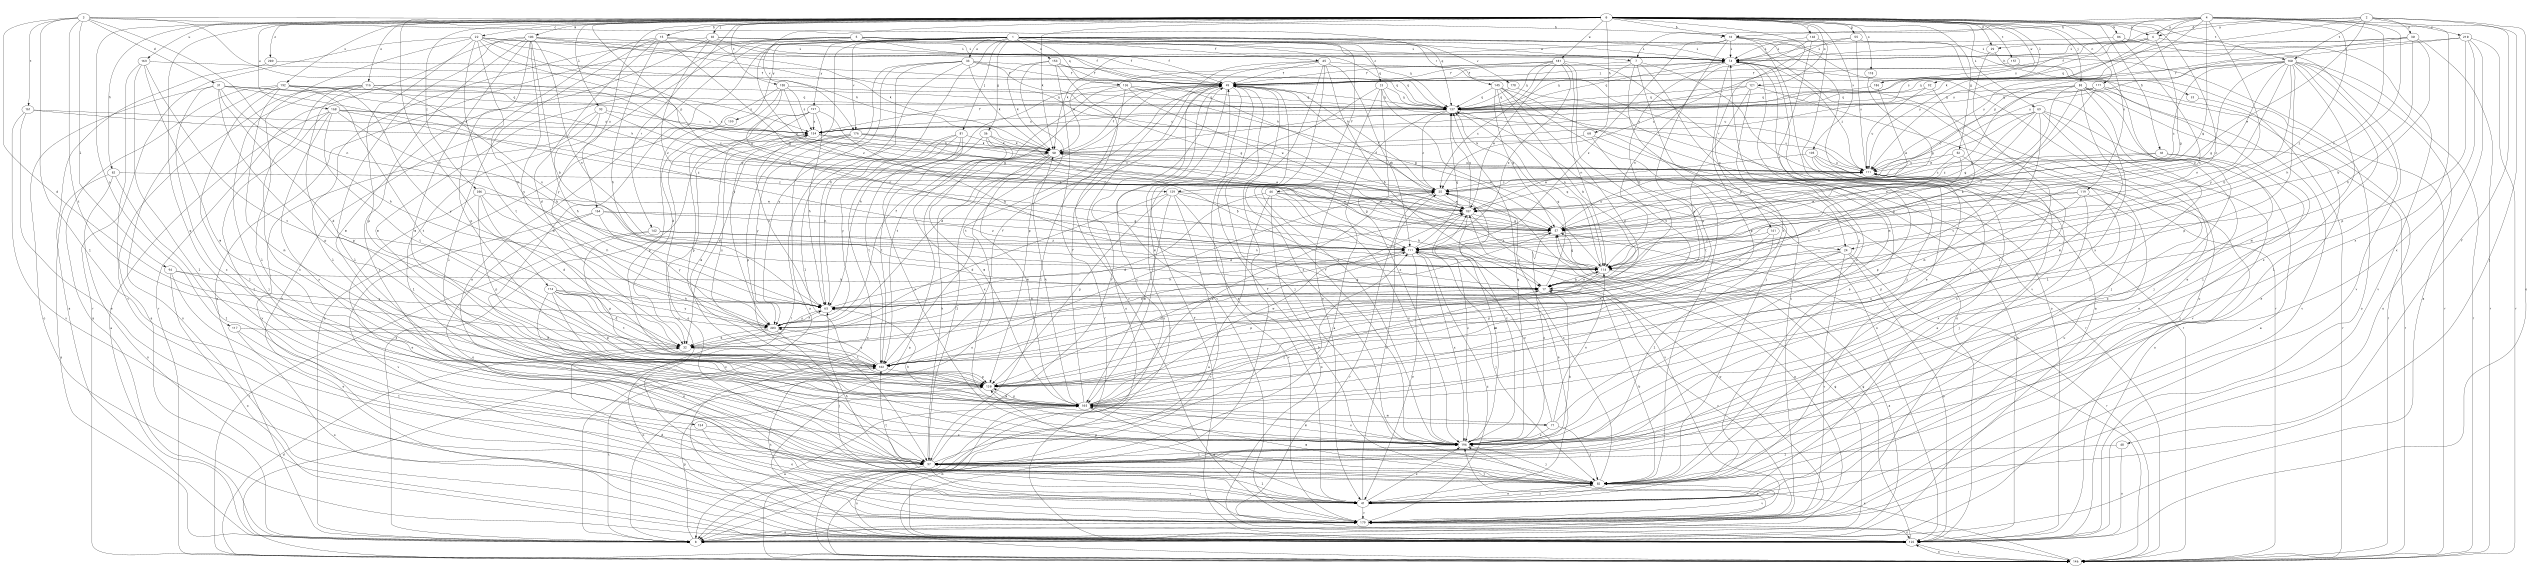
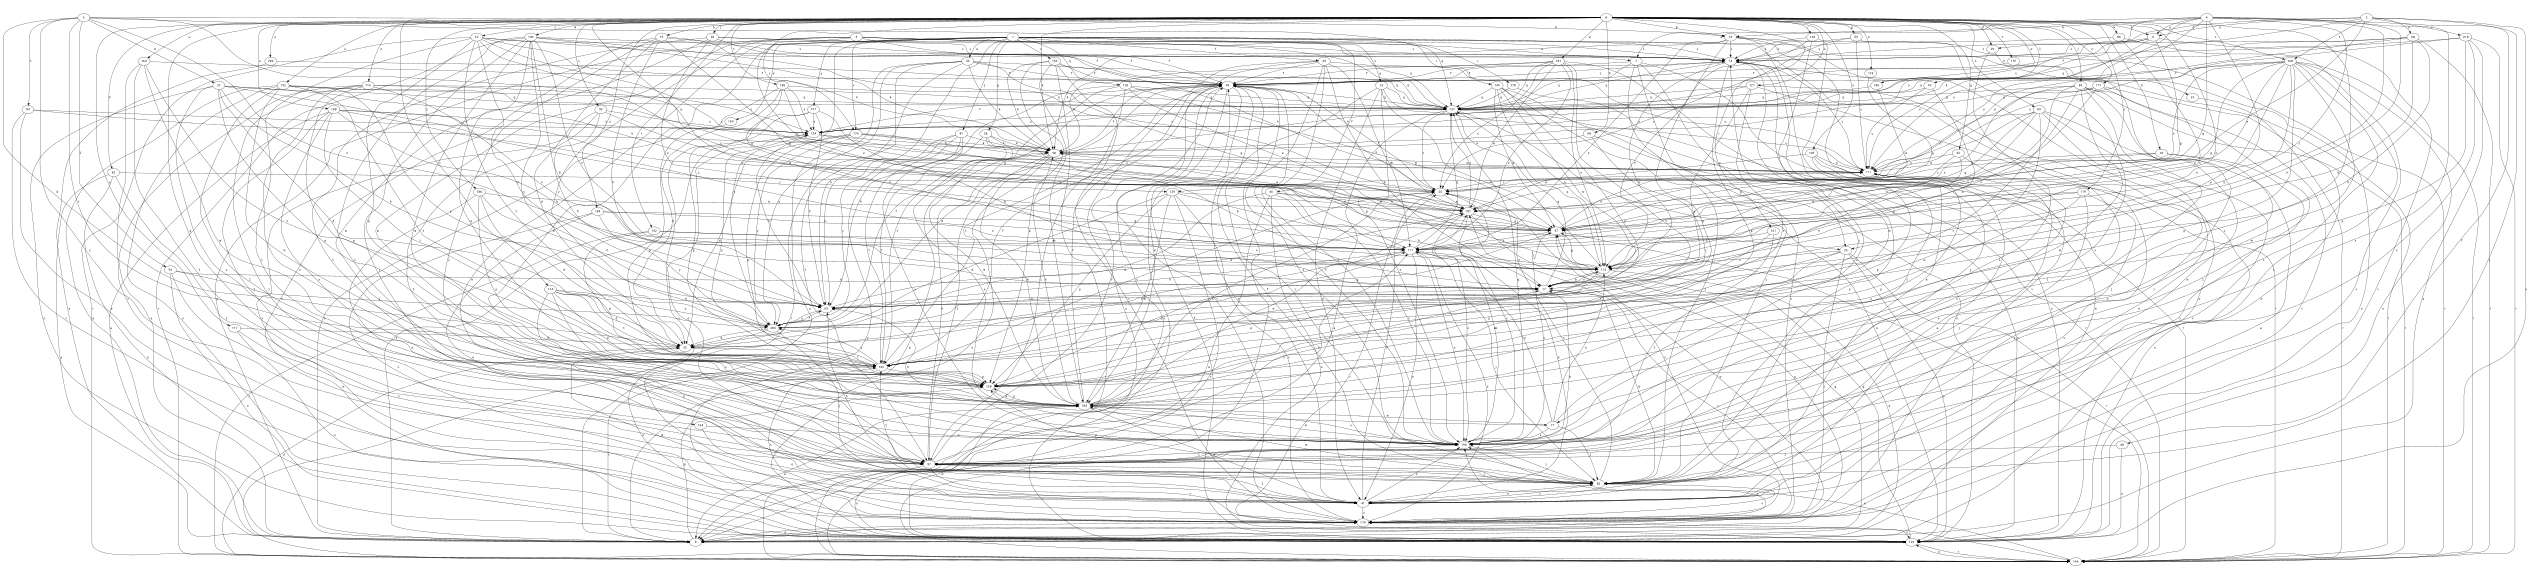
none -> (2345, 159)
(741, 341) -> (1050, 210)
